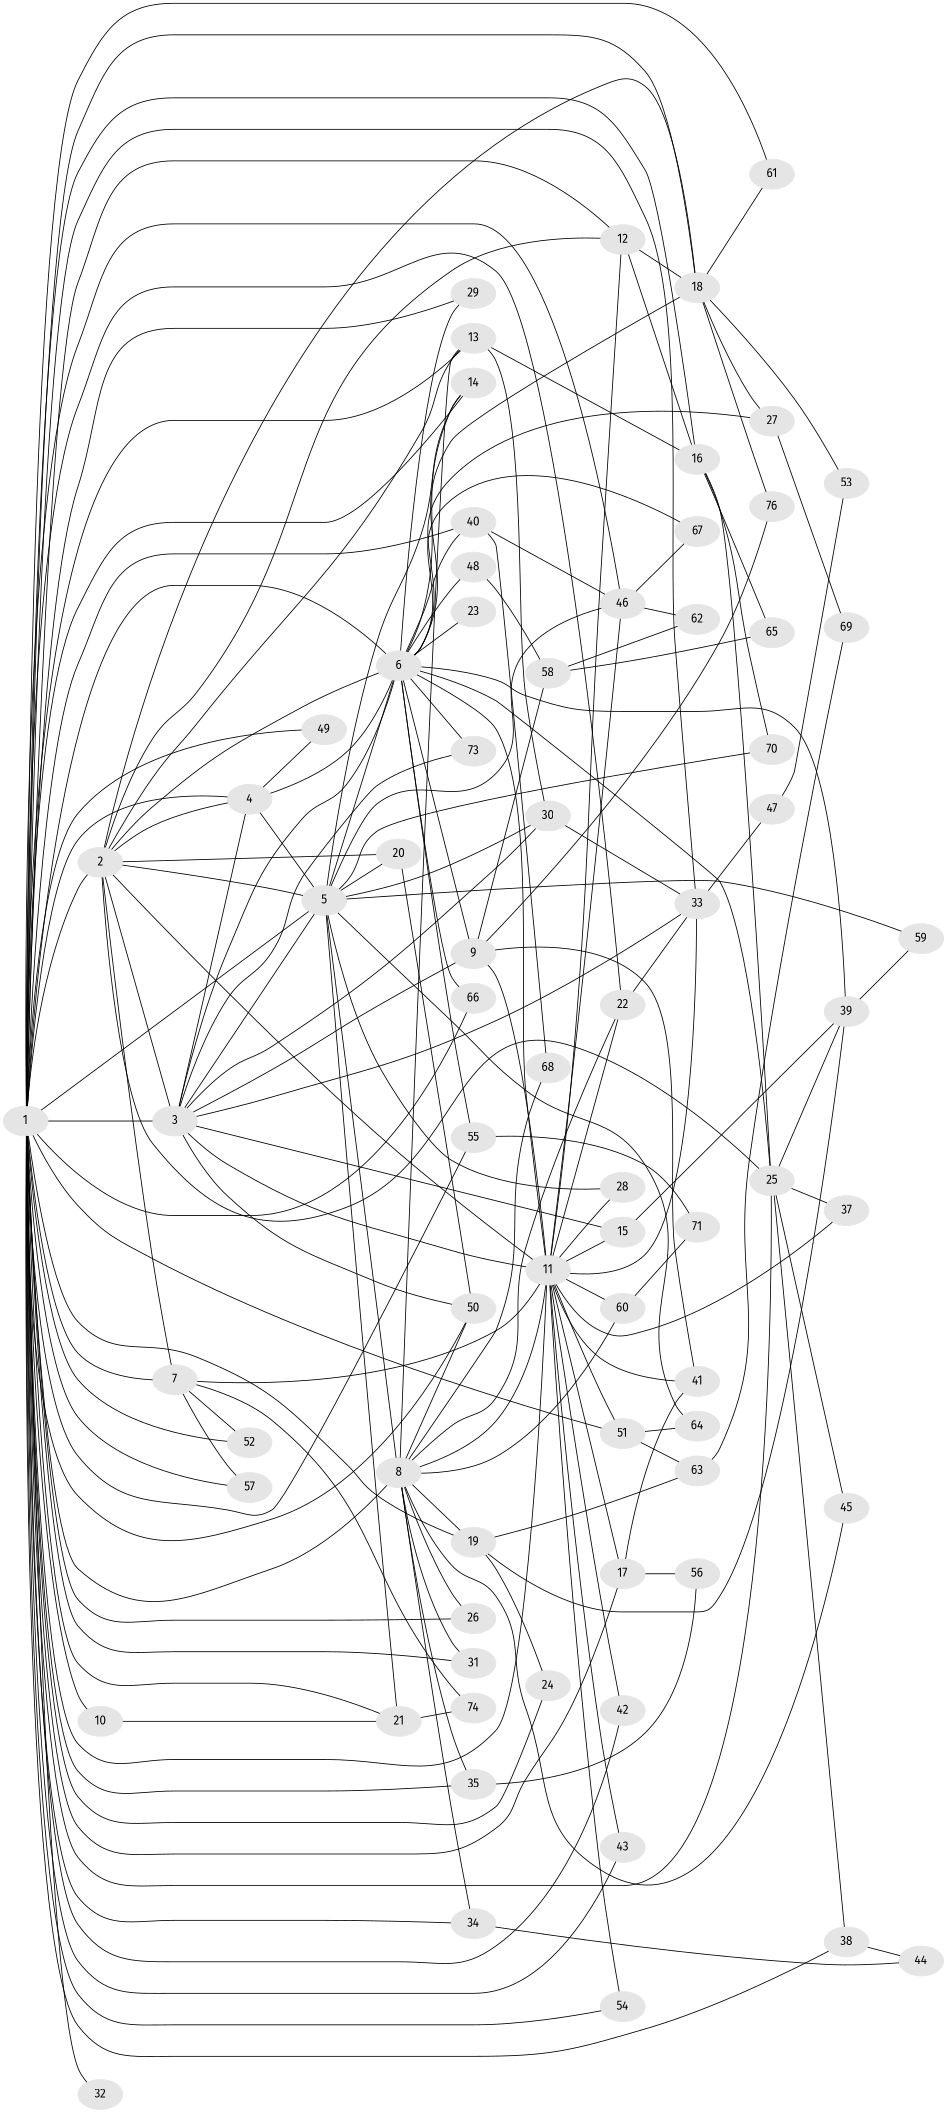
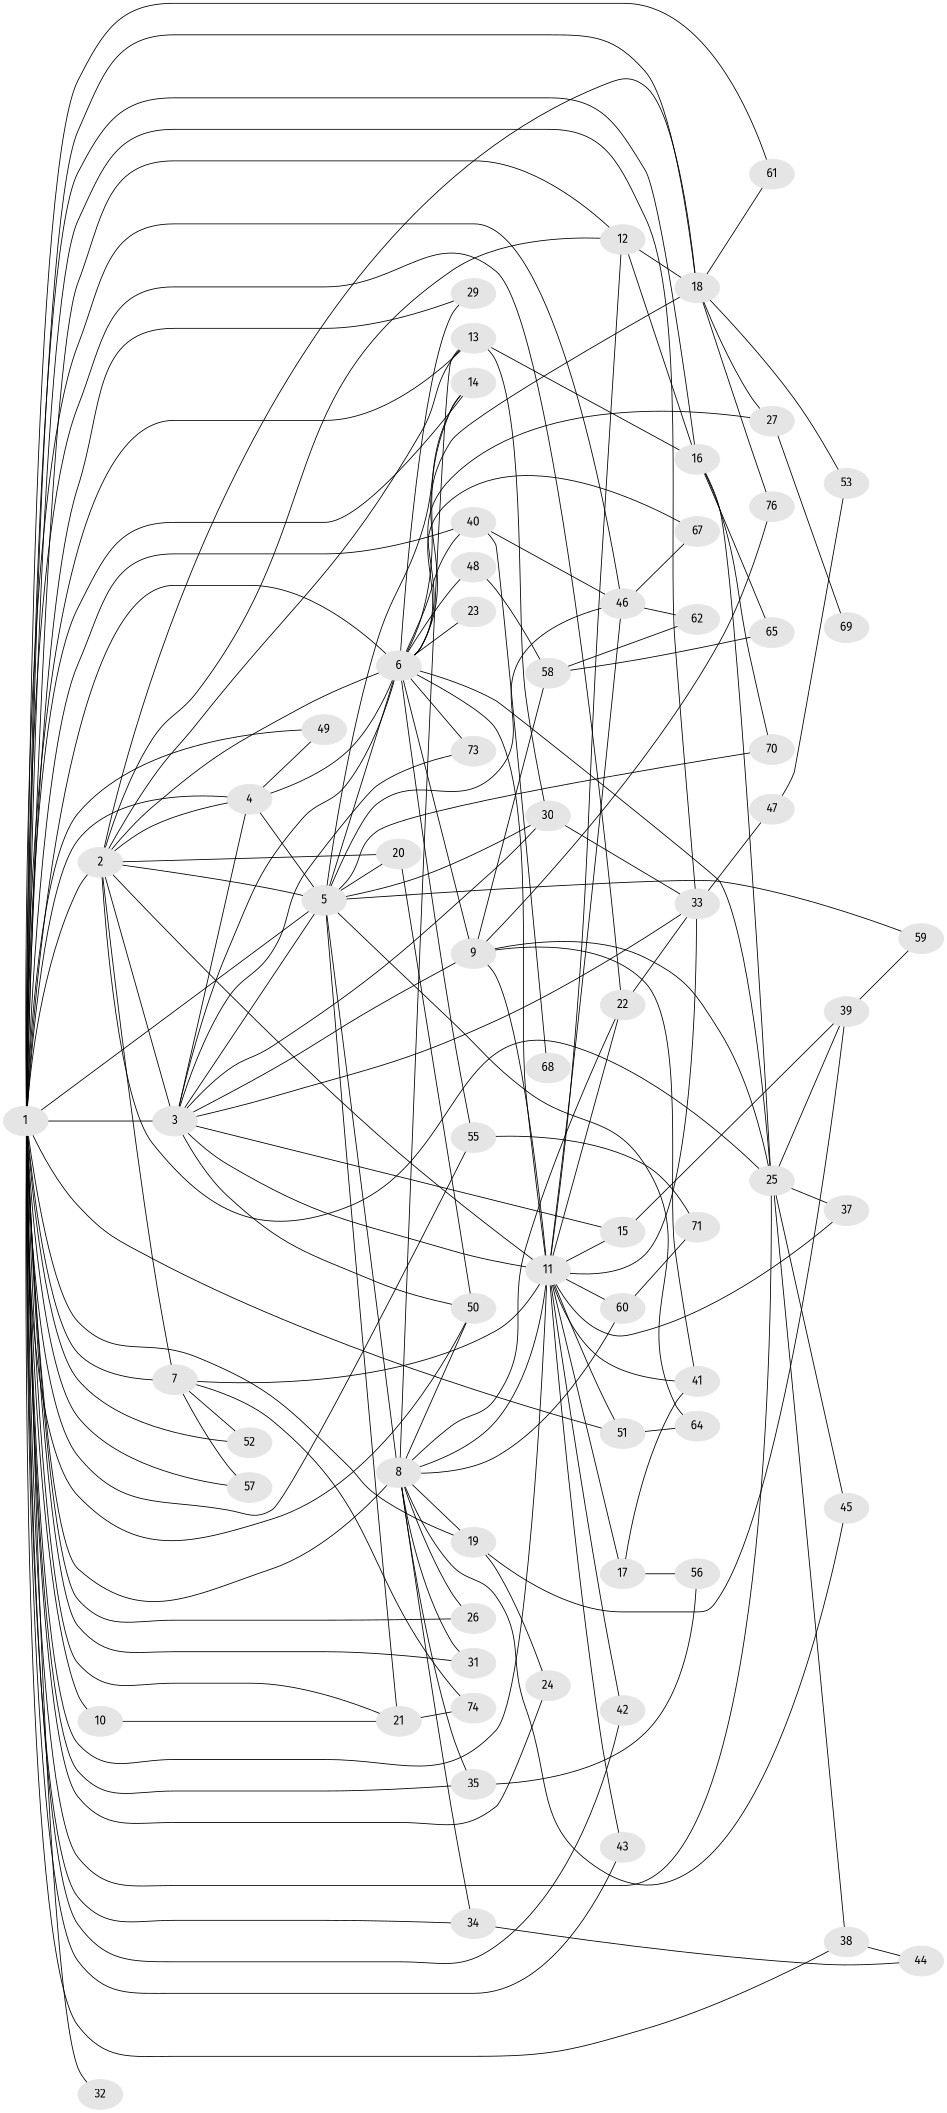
(745, 708) -> none
none -> (686, 985)
(473, 998) -> none
(623, 1187) -> none
(510, 1283) -> none
(697, 1471) -> none
(81, 1830) -> none
(623, 2007) -> none
